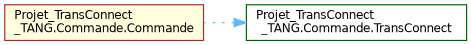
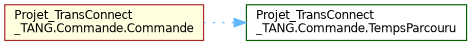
(356, 23) -> (356, 23)
